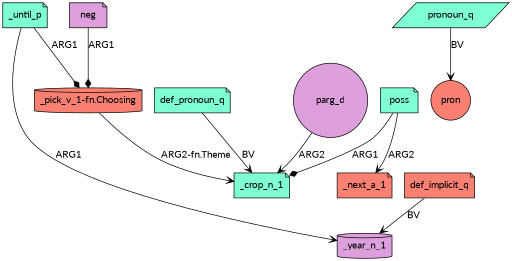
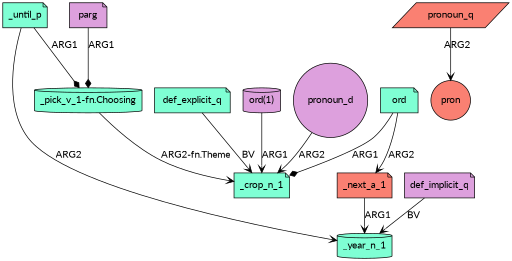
(88, 15) -> (88, 15)
(451, 15) -> (451, 15)
(457, 45) -> (457, 45)
(88, 100) -> (88, 100)
(192, 100) -> (192, 100)
none -> (262, 100)
(331, 100) -> (331, 100)
(399, 100) -> (399, 100)
(69, 155) -> (69, 155)
(440, 185) -> (440, 185)
none -> (365, 212)
(365, 246) -> (365, 246)
